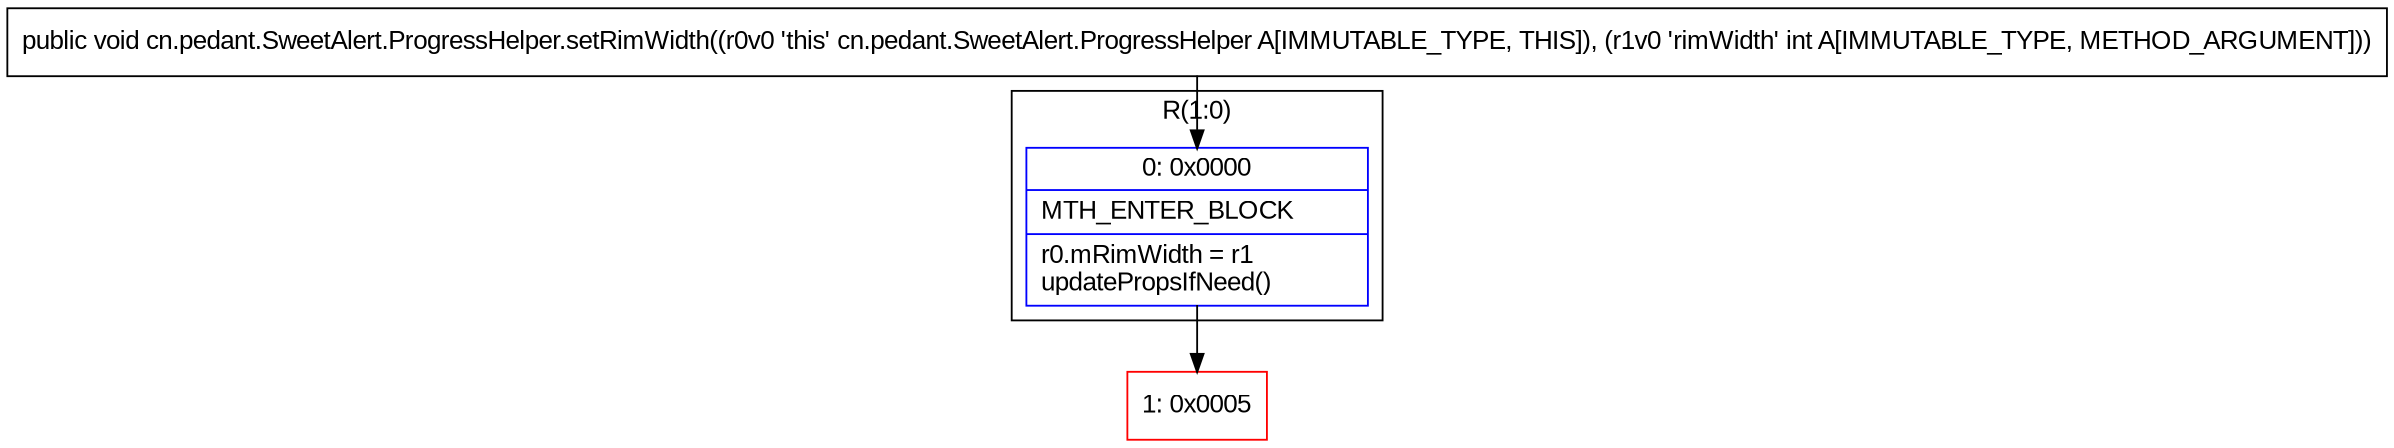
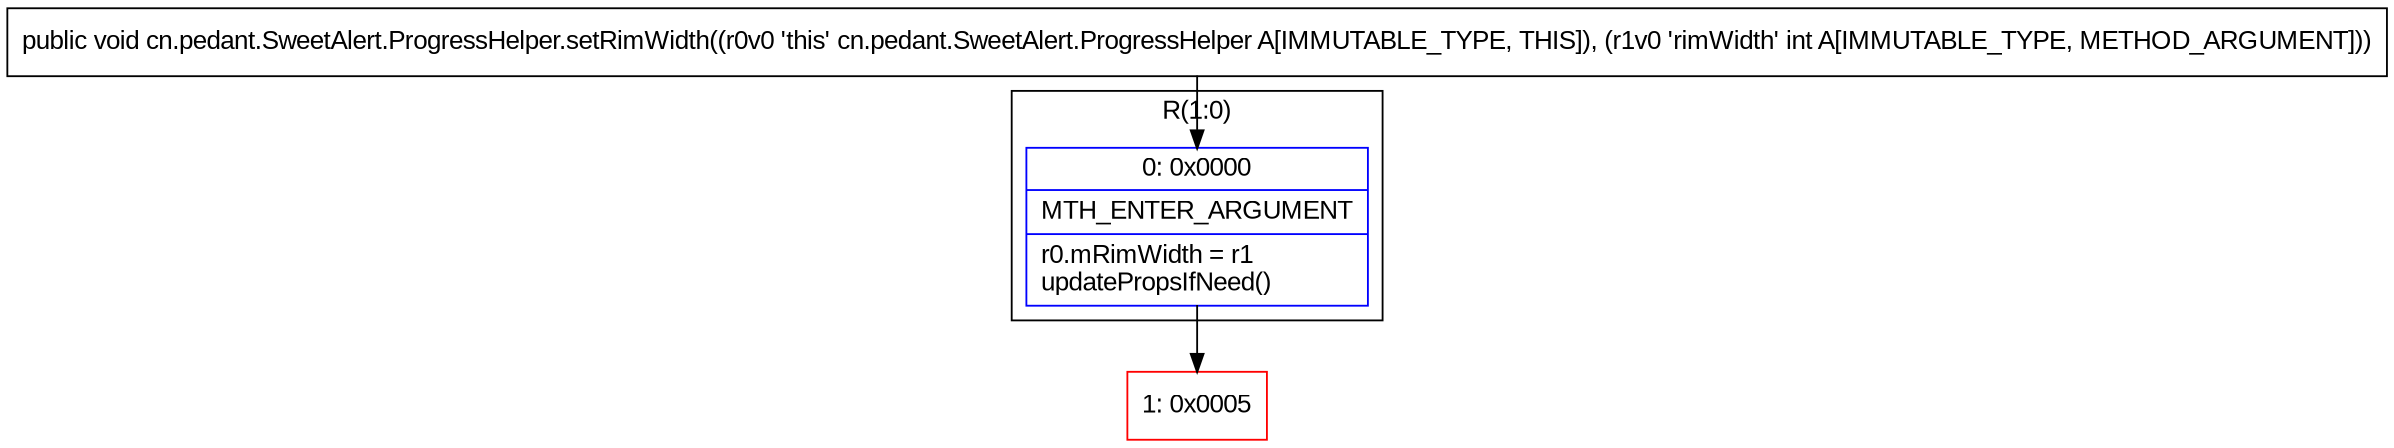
(1168, 211) -> (1197, 211)
